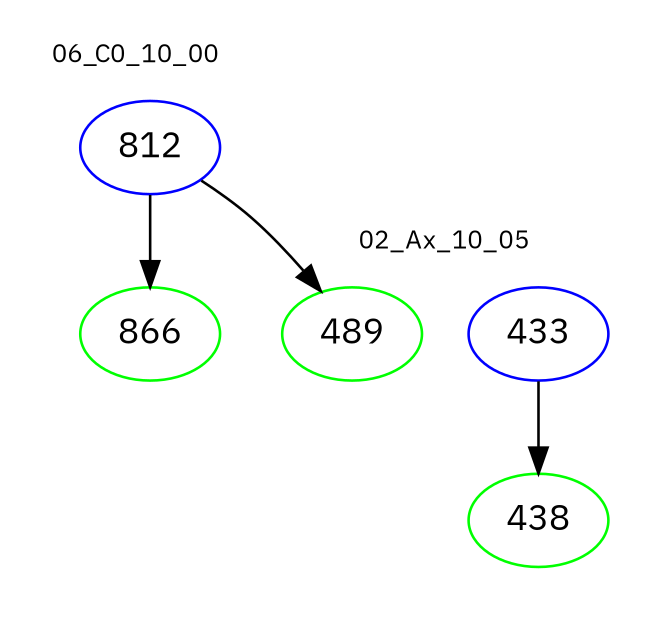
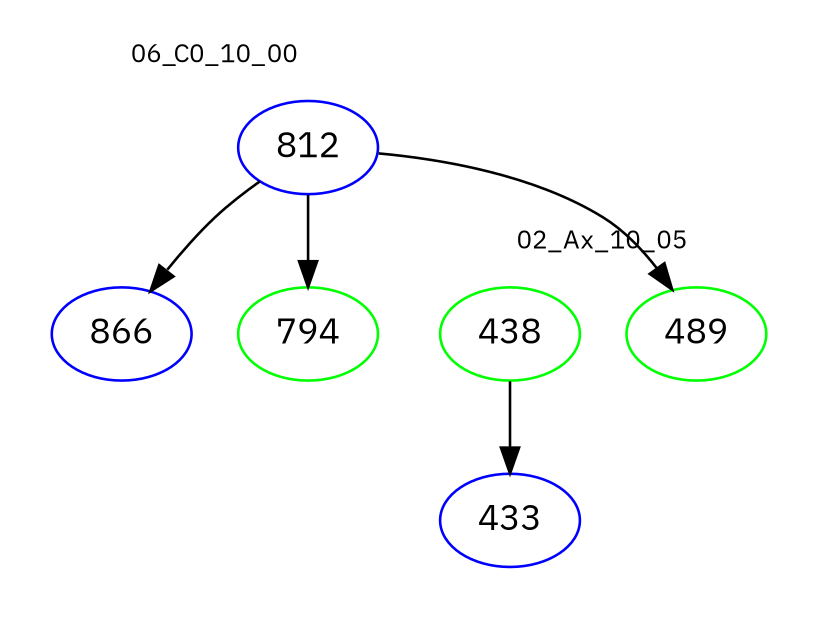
(150, 334) -> (122, 334)
none -> (308, 334)
(538, 414) -> (510, 414)
